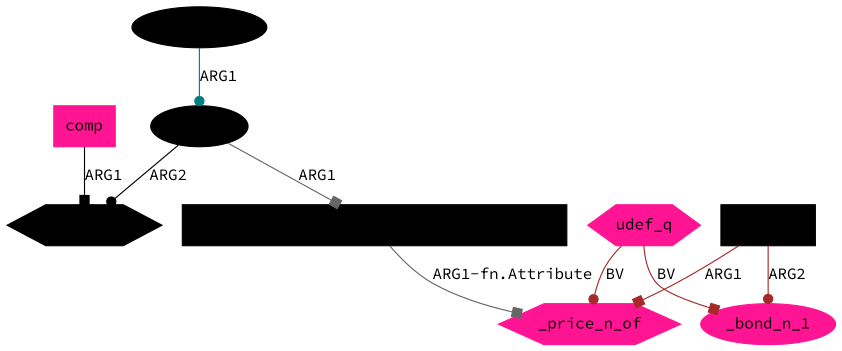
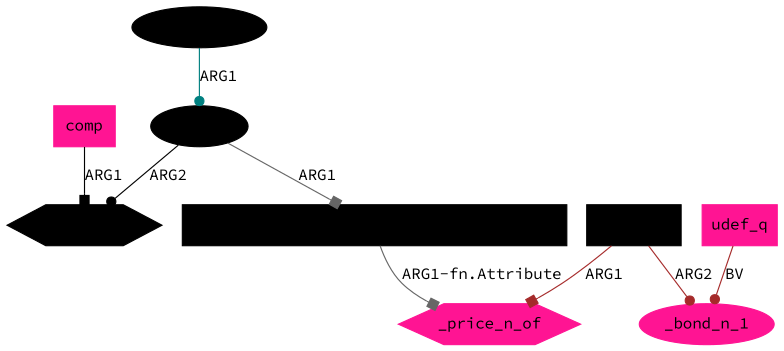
(644, 225) -> (740, 225)
(604, 268) -> none
(657, 284) -> (725, 270)
